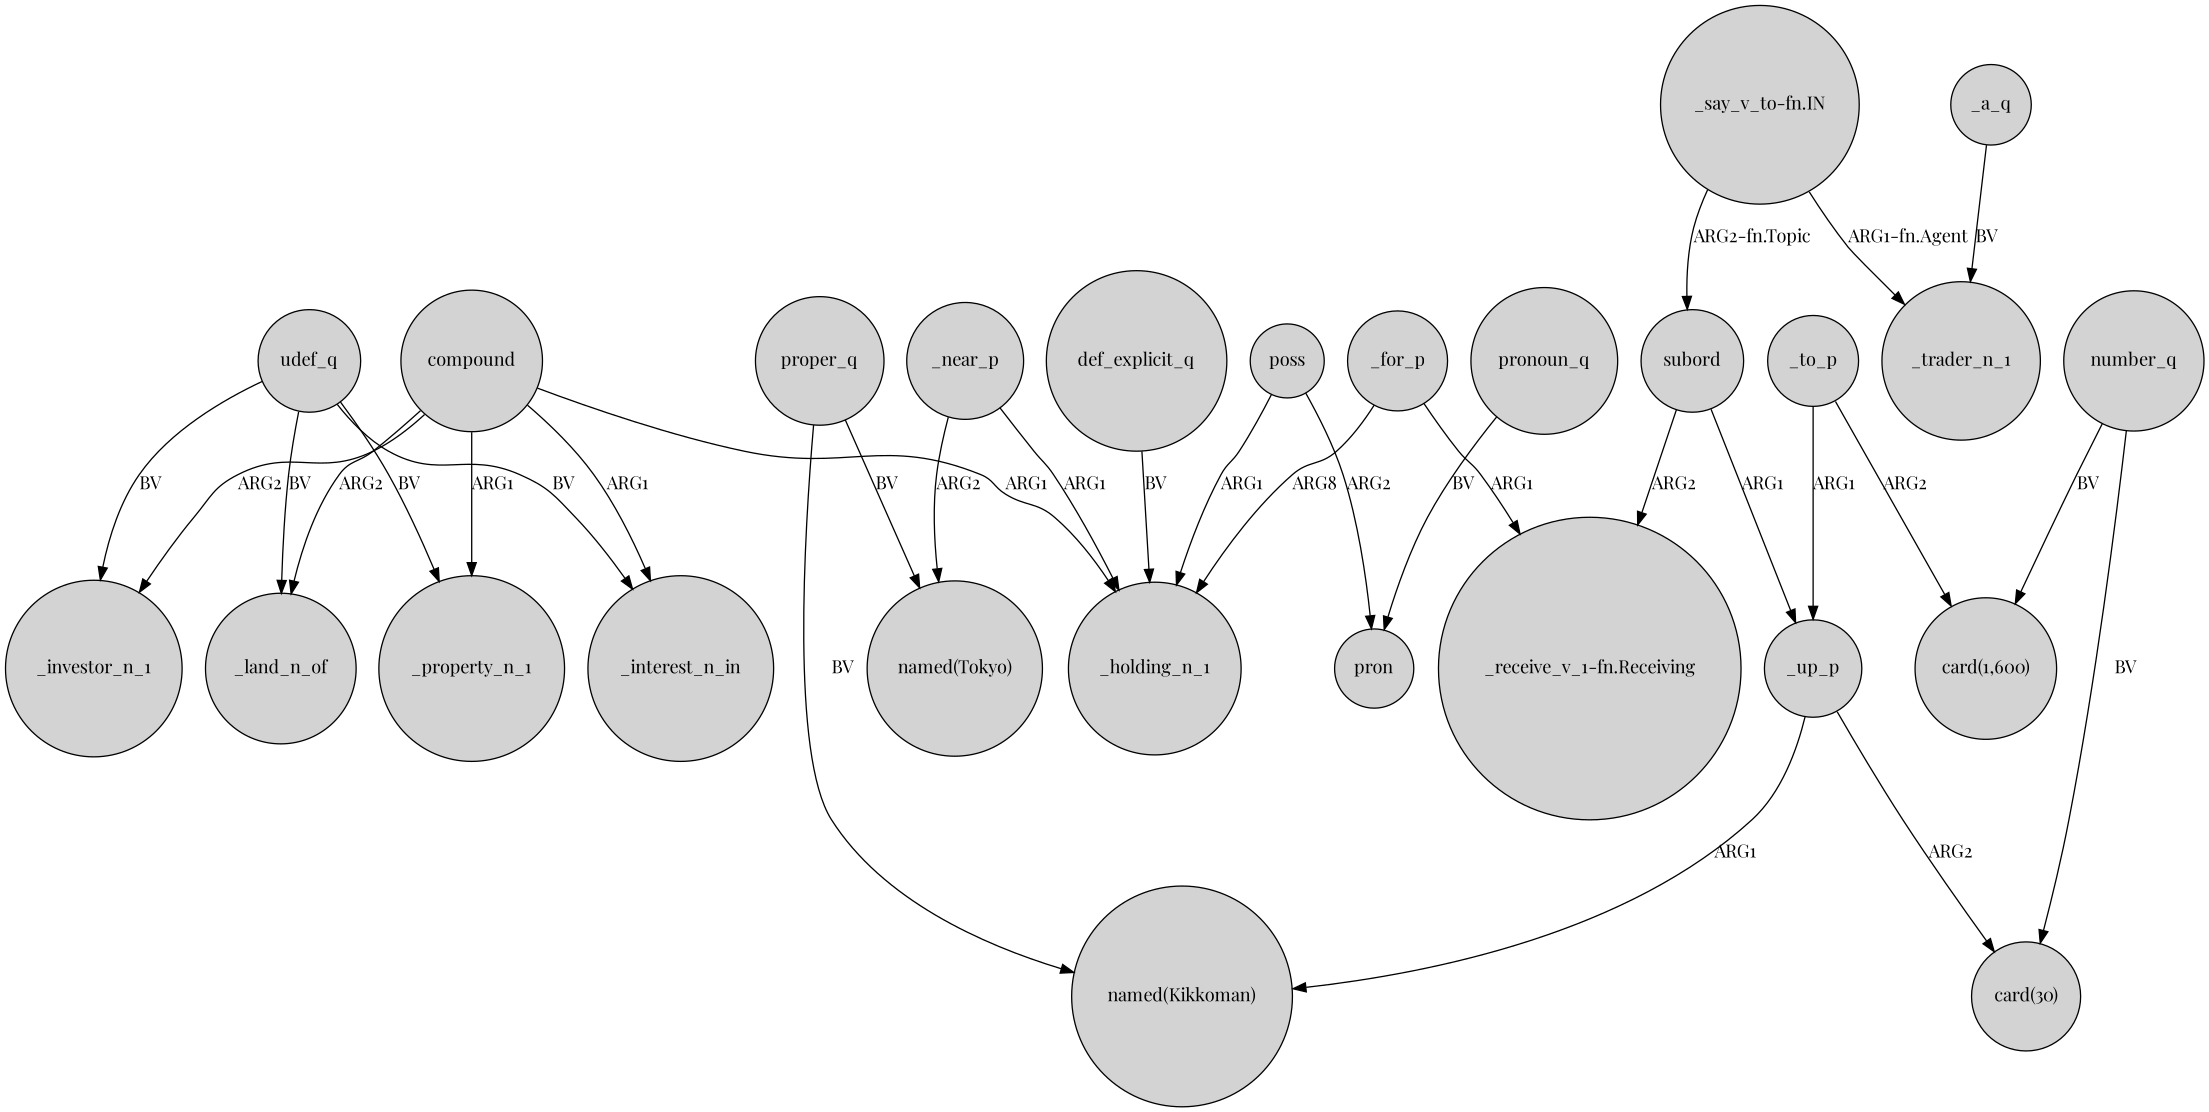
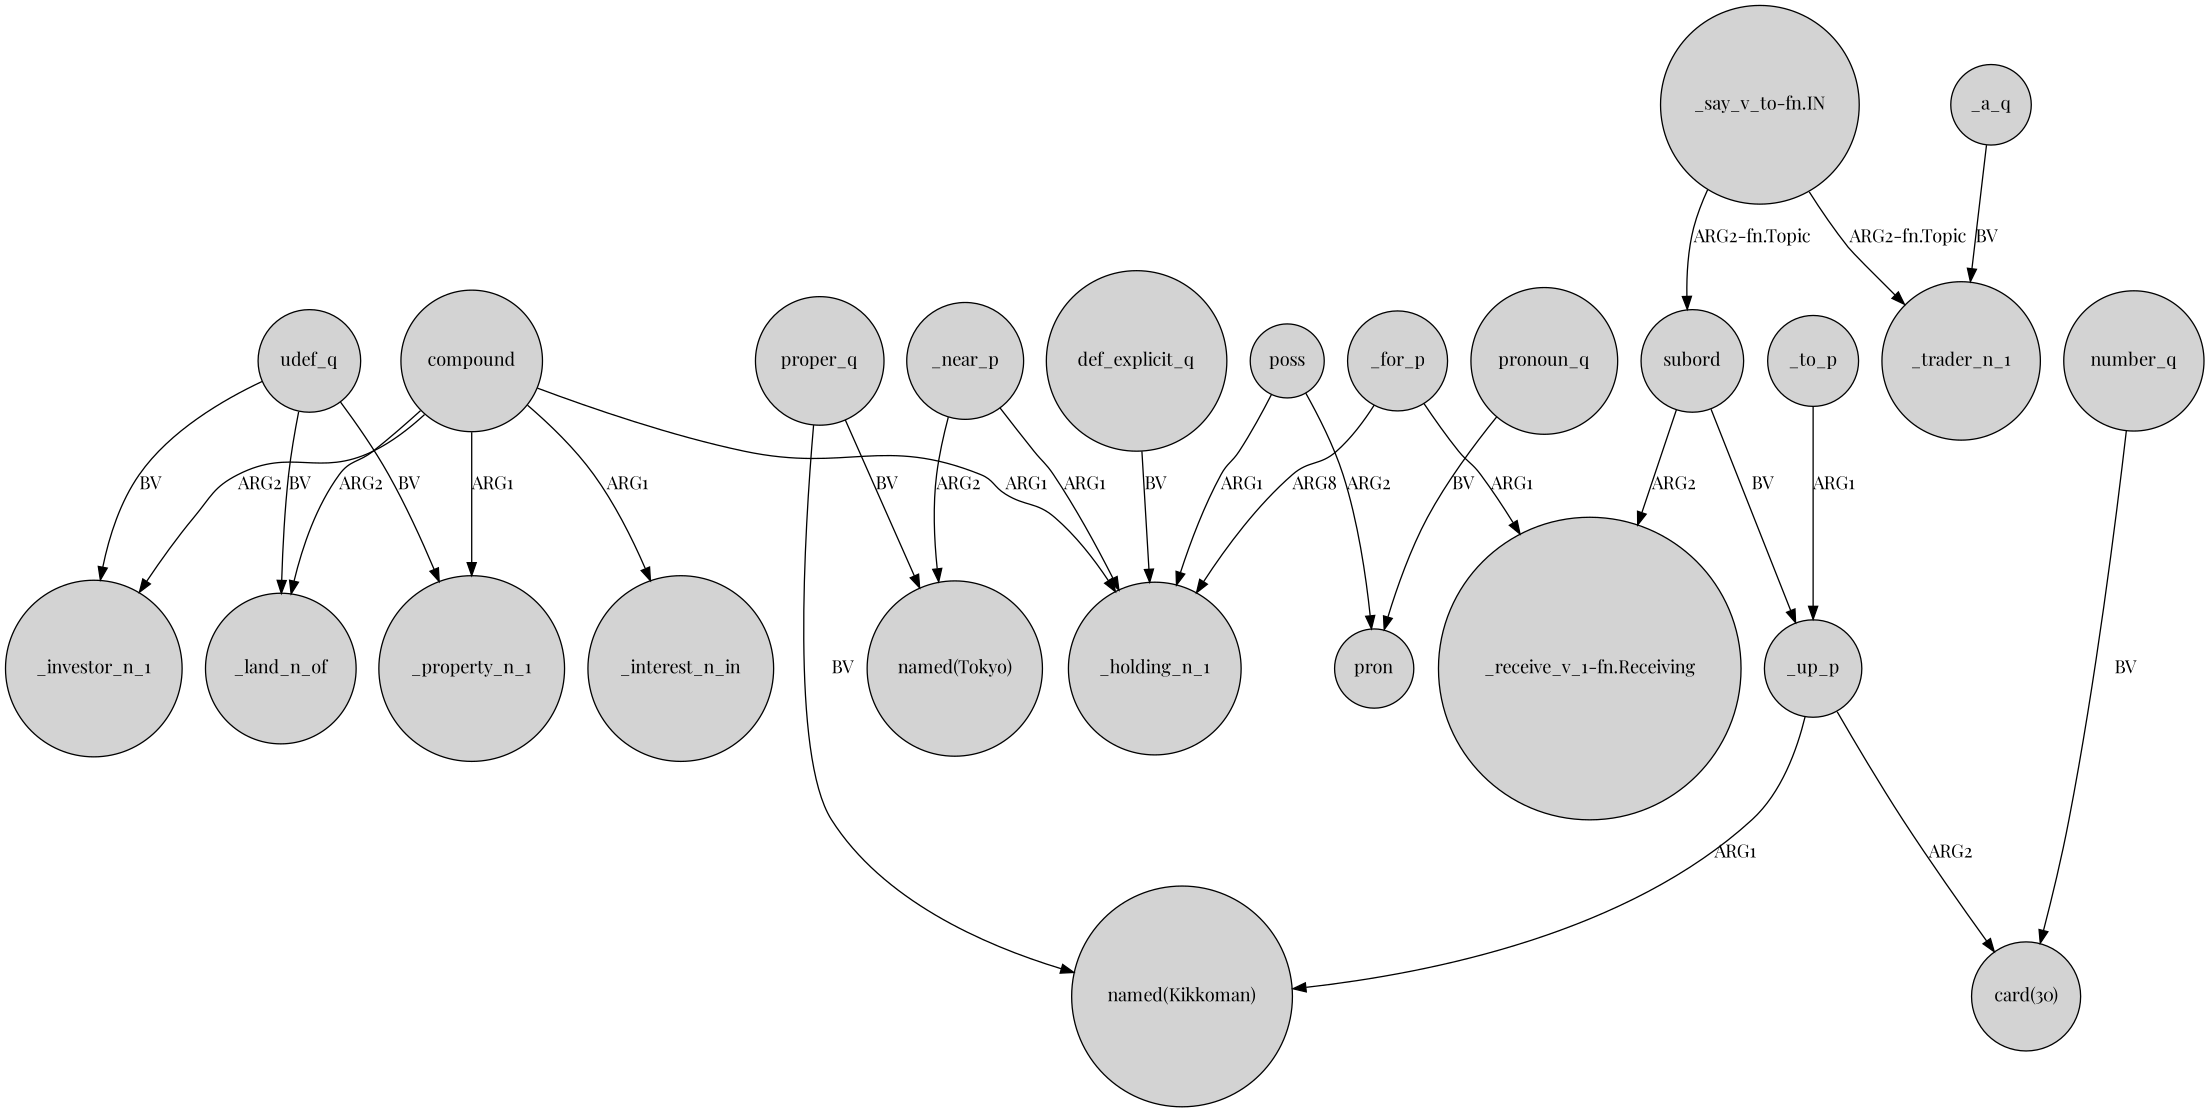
(1909, 238) -> (1909, 238)
(493, 467) -> none
(1763, 484) -> (1763, 484)
(1986, 669) -> none
